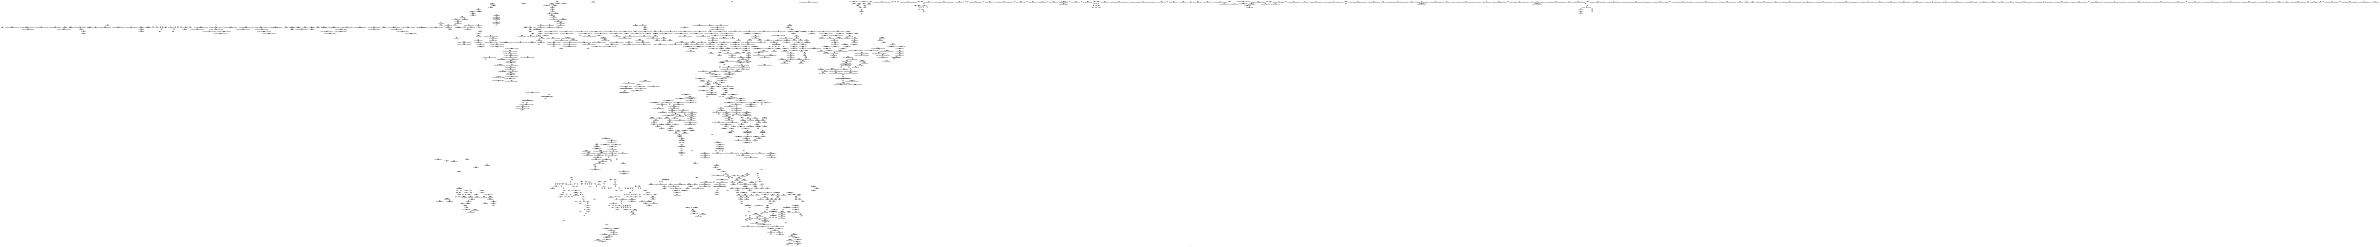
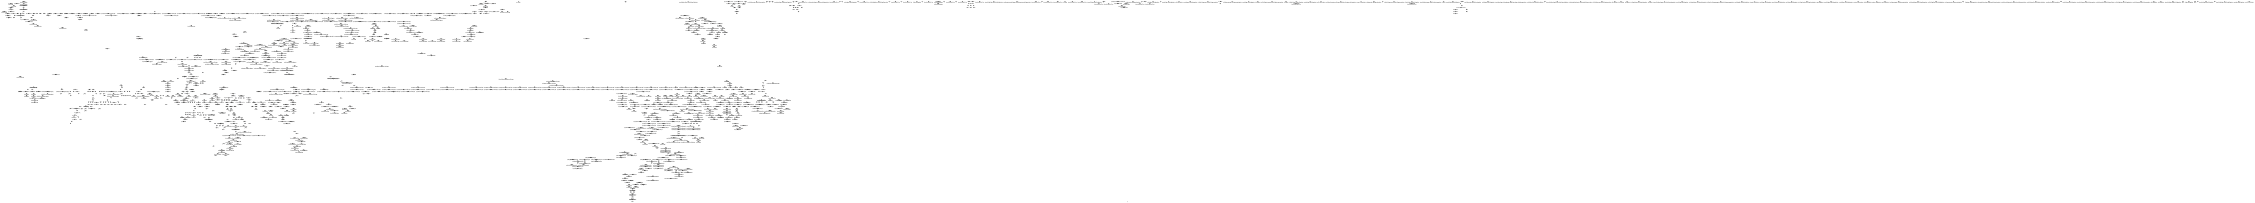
(726, 114) -> none
